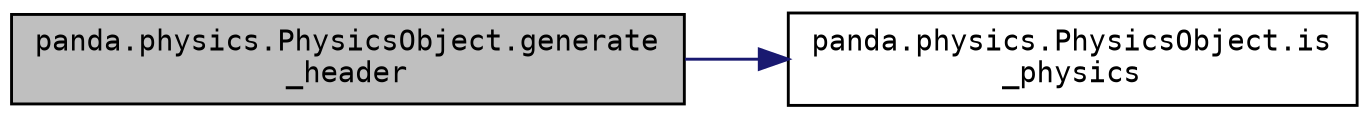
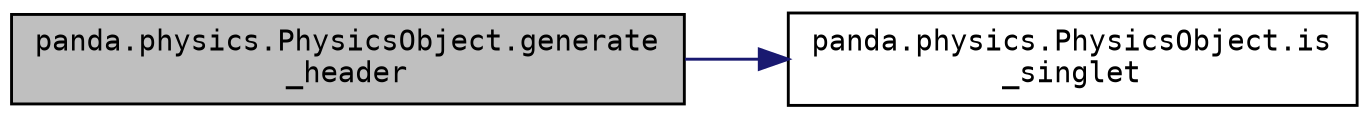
(1073, 59) -> (1073, 59)
